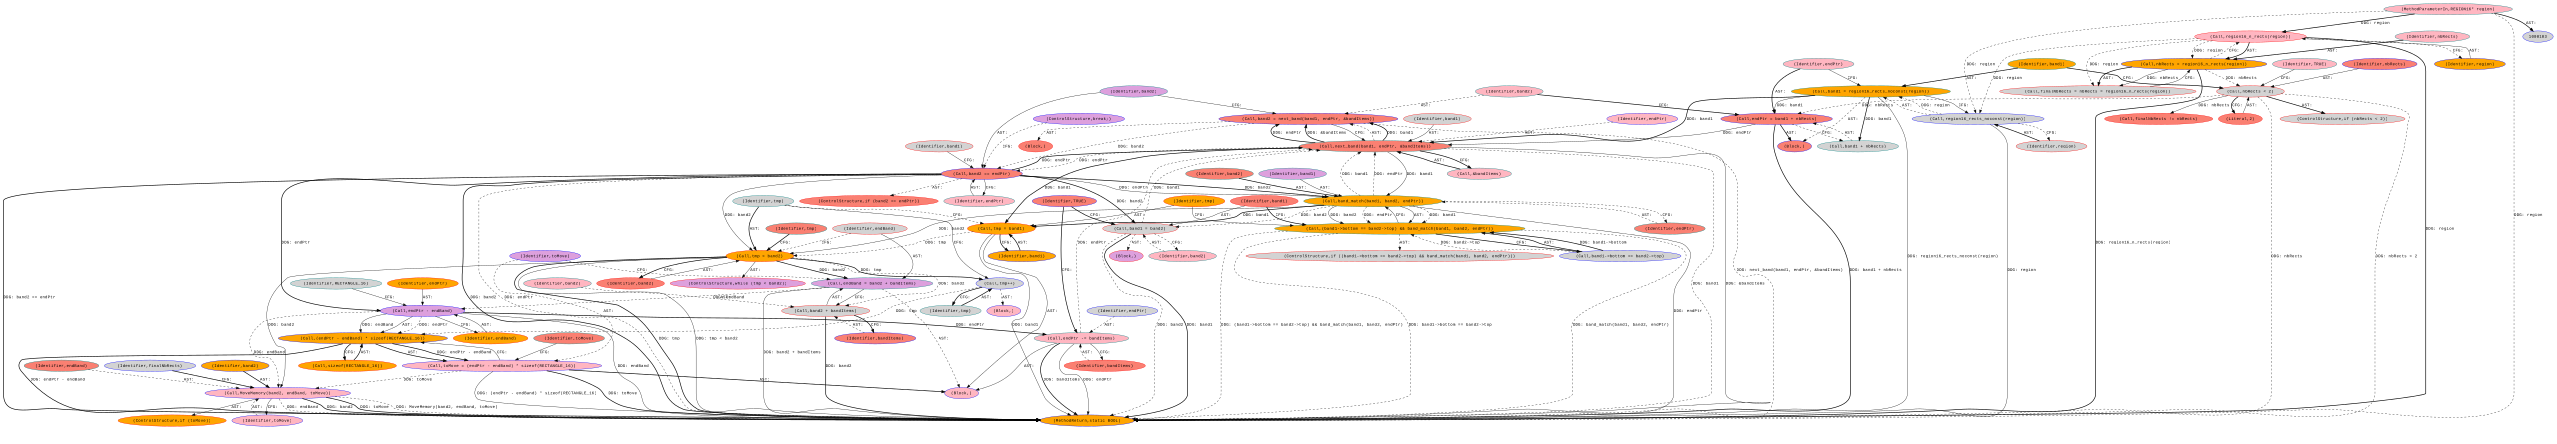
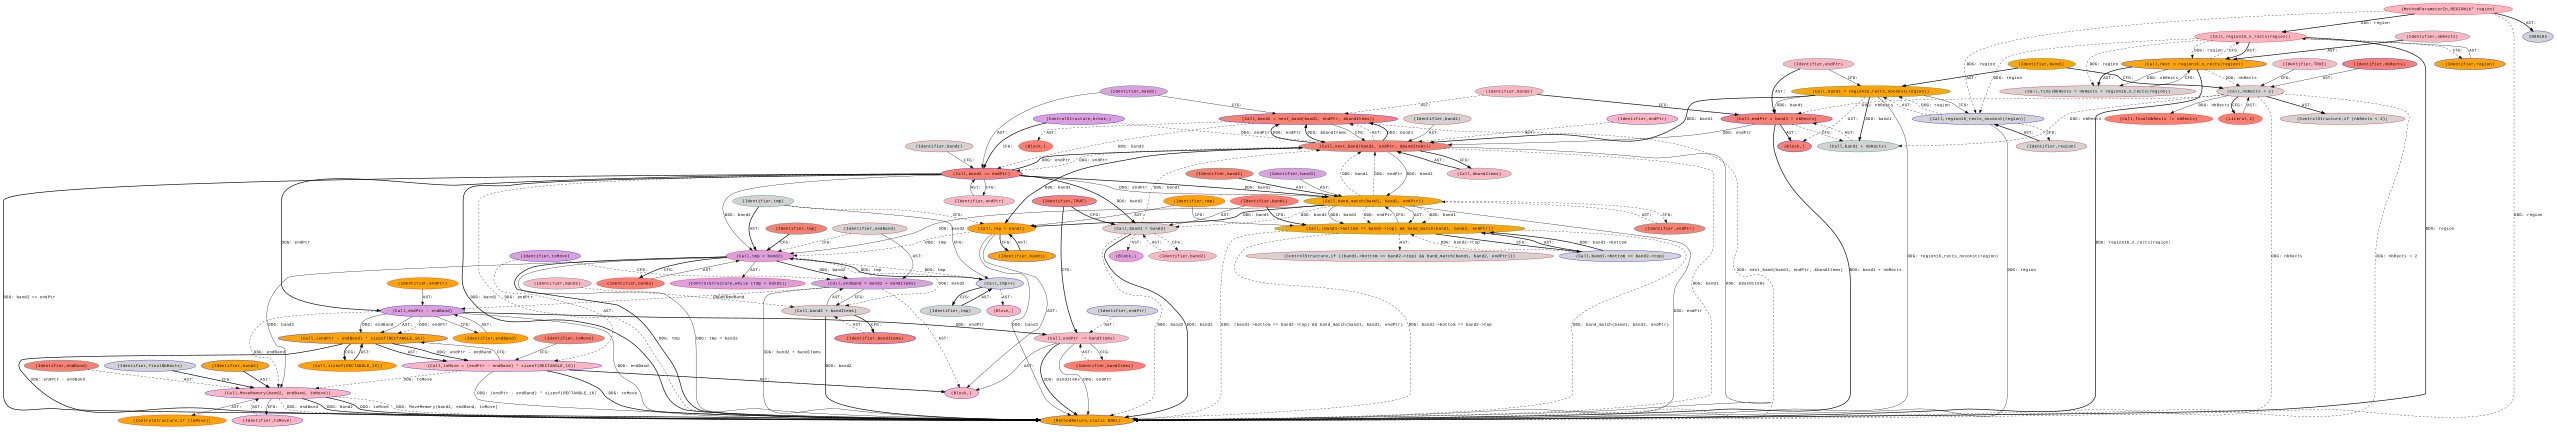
(2448, 9) -> (2448, 9)
(2194, 64) -> (2194, 64)
none -> (2060, 119)
(1010, 136) -> (1010, 136)
(869, 201) -> none
(1143, 201) -> (1217, 133)
(760, 256) -> (760, 256)
(336, 283) -> none
(706, 331) -> (888, 268)
